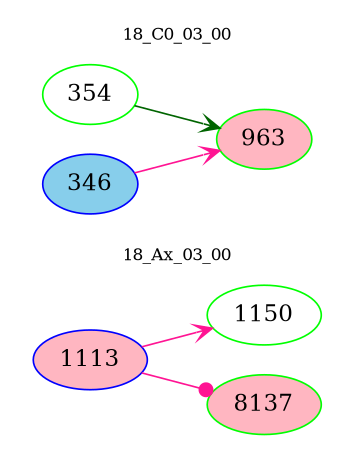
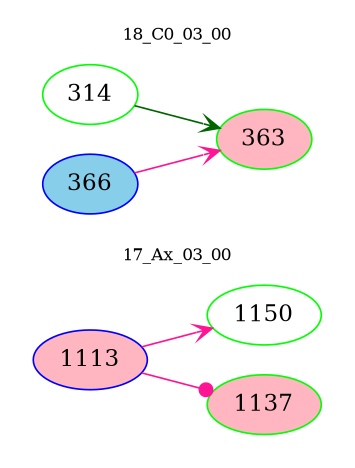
(90, 95) -> (90, 95)
(264, 139) -> (264, 139)
(90, 184) -> (90, 184)
(177, 256) -> (177, 256)
(264, 405) -> (264, 405)
